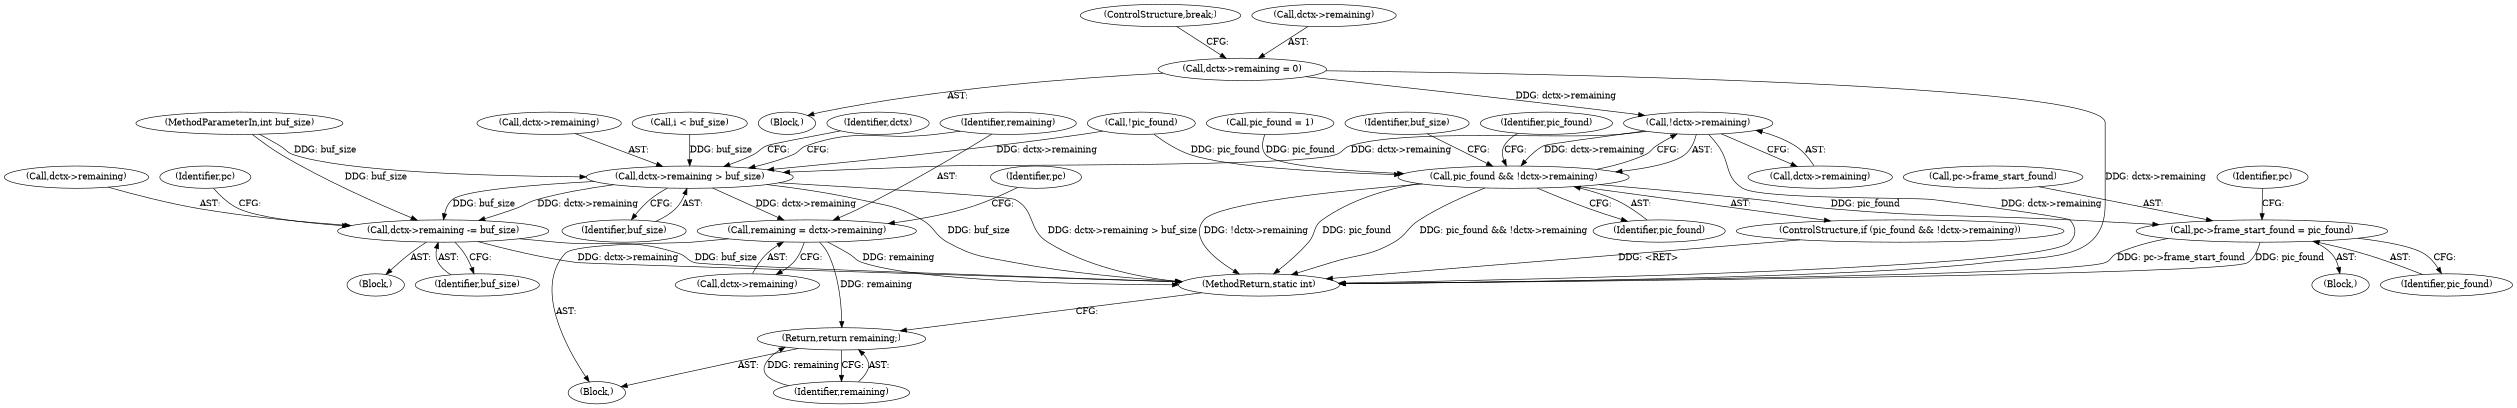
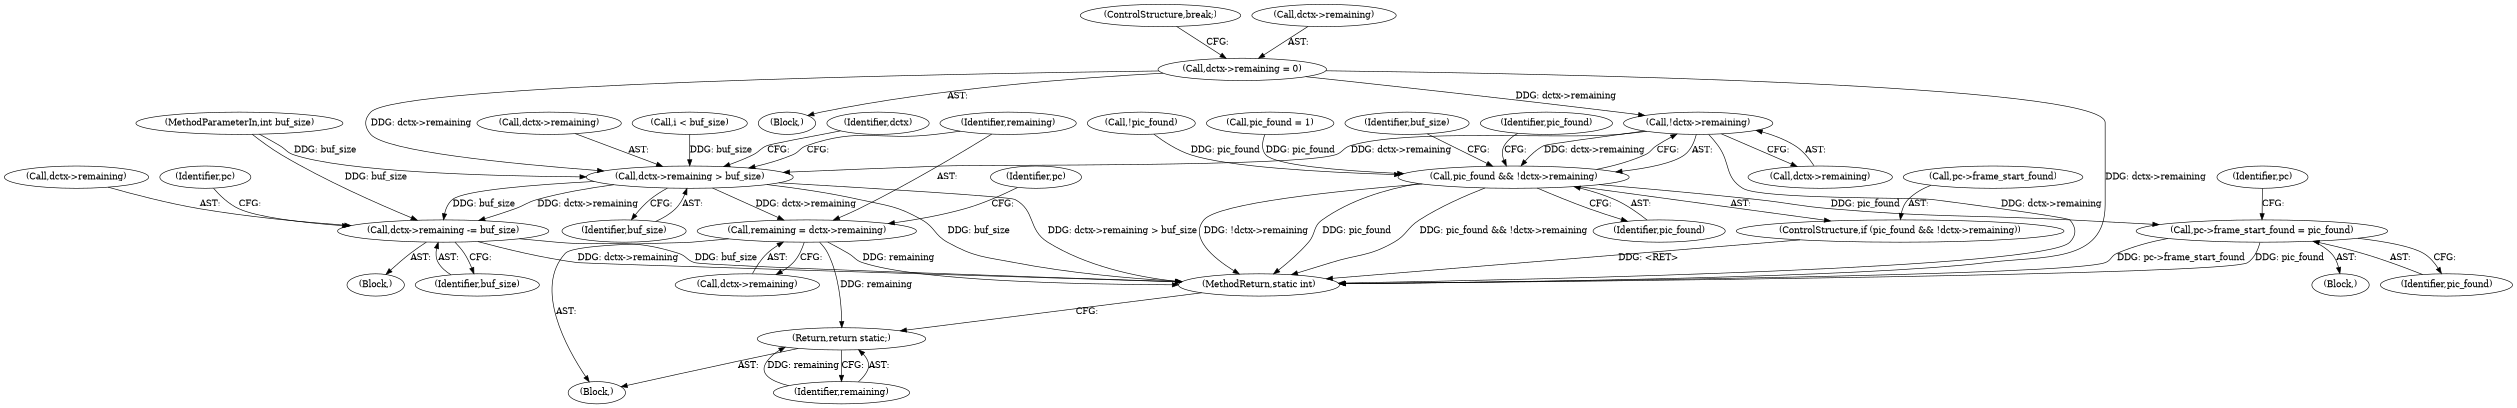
(939, 152) -> (636, 85)
(2123, 203) -> (1914, 194)
(842, 339) -> (842, 339)
